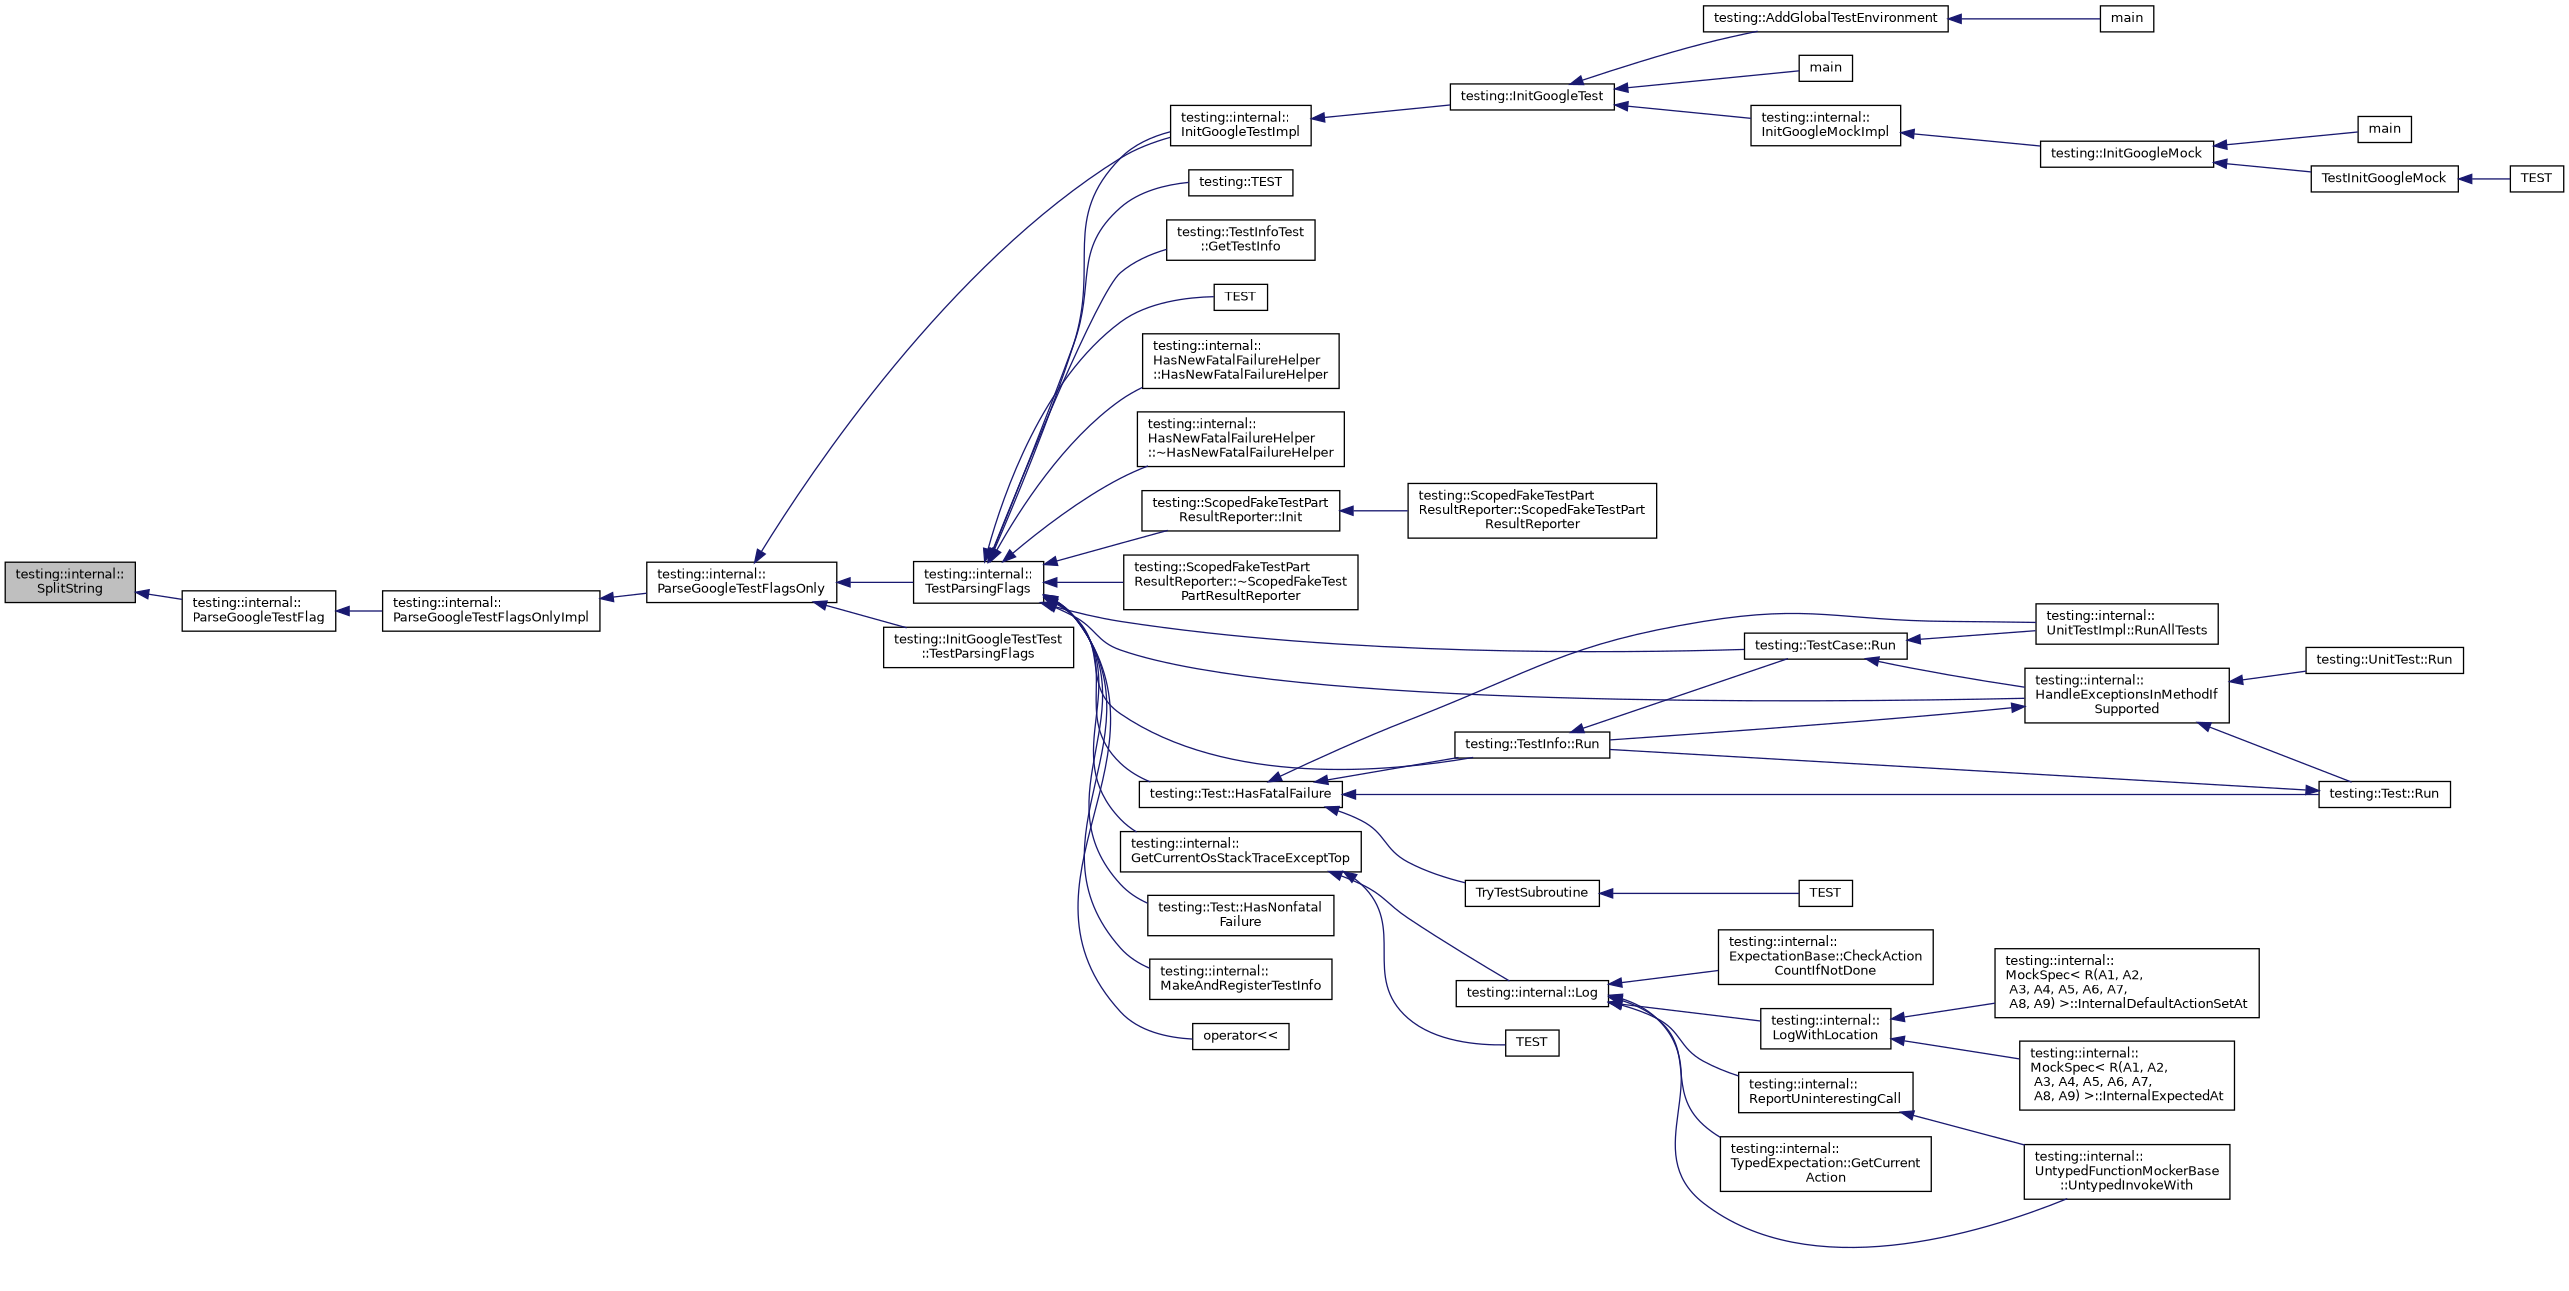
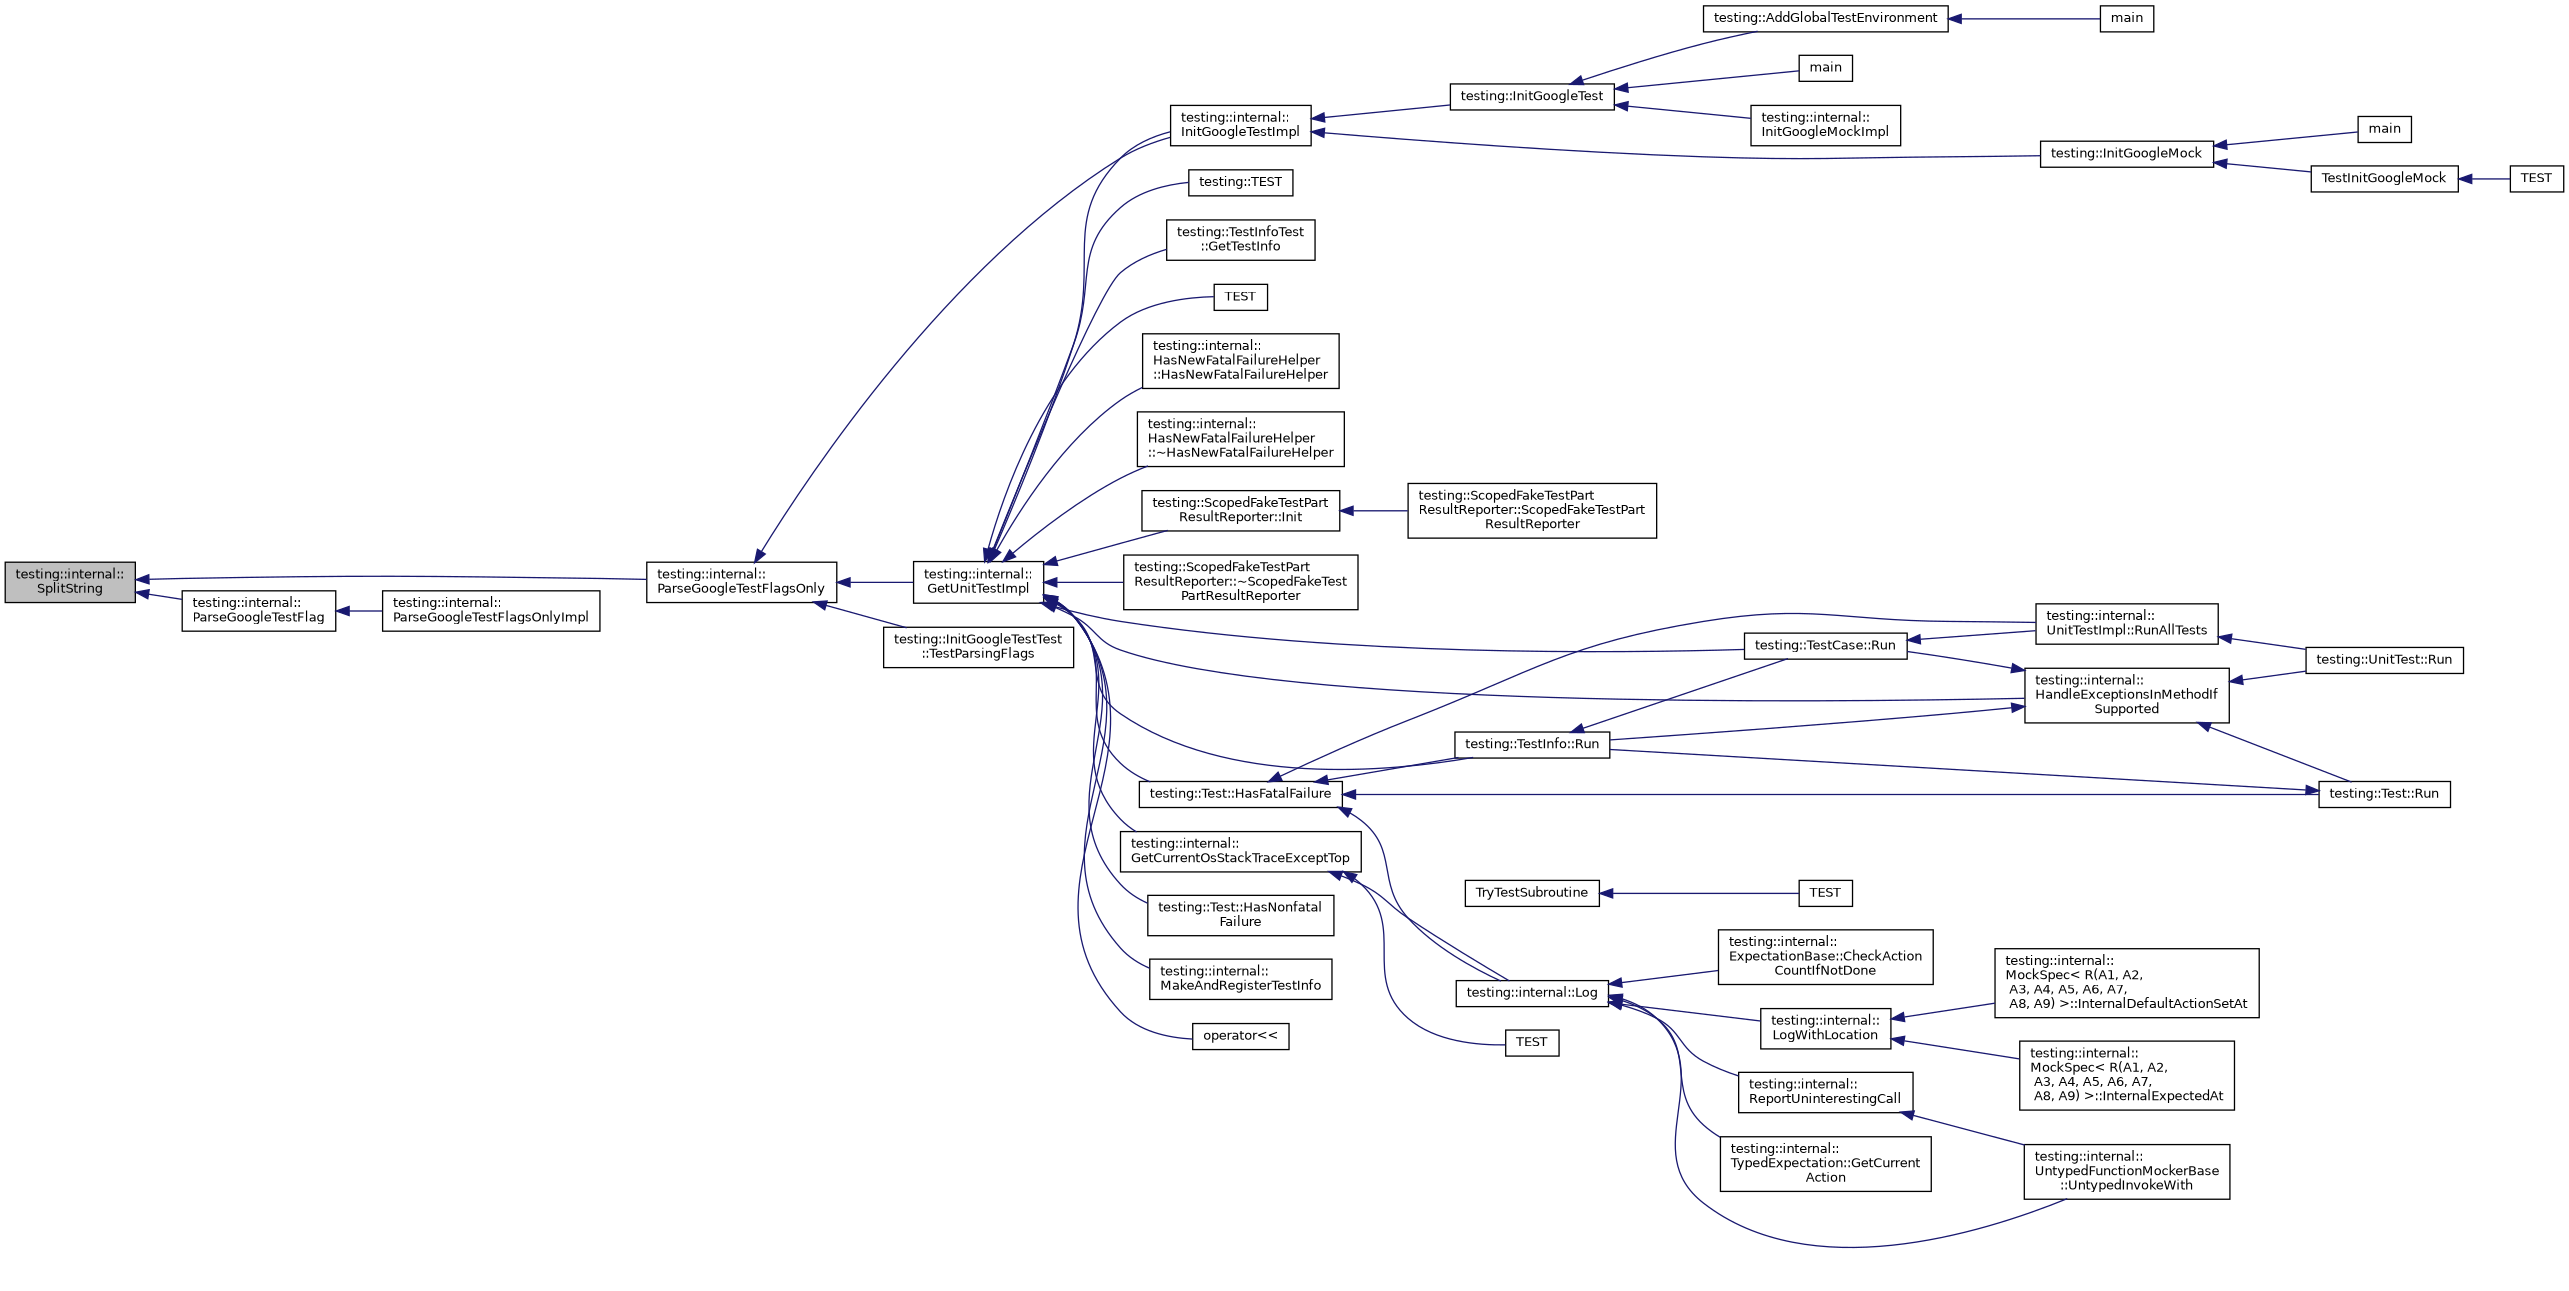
(1977, 140) -> (1682, 156)
(979, 582) -> (979, 582)
(630, 595) -> (398, 576)
none -> (2269, 644)
(1951, 675) -> (1959, 659)
(1397, 854) -> (1395, 898)
